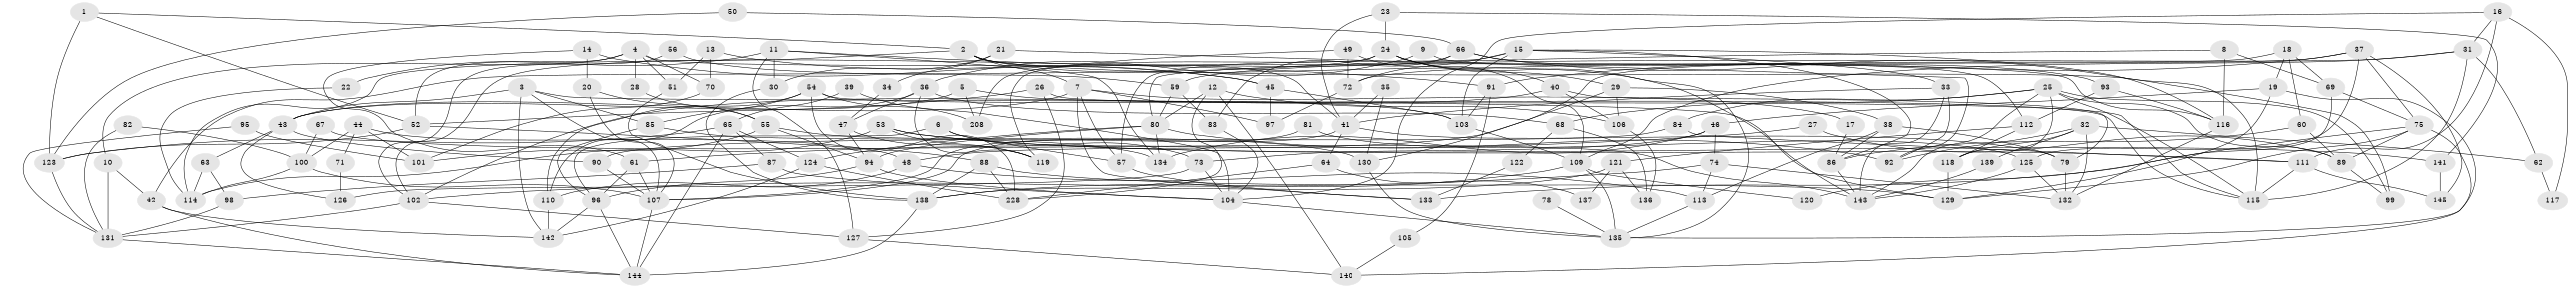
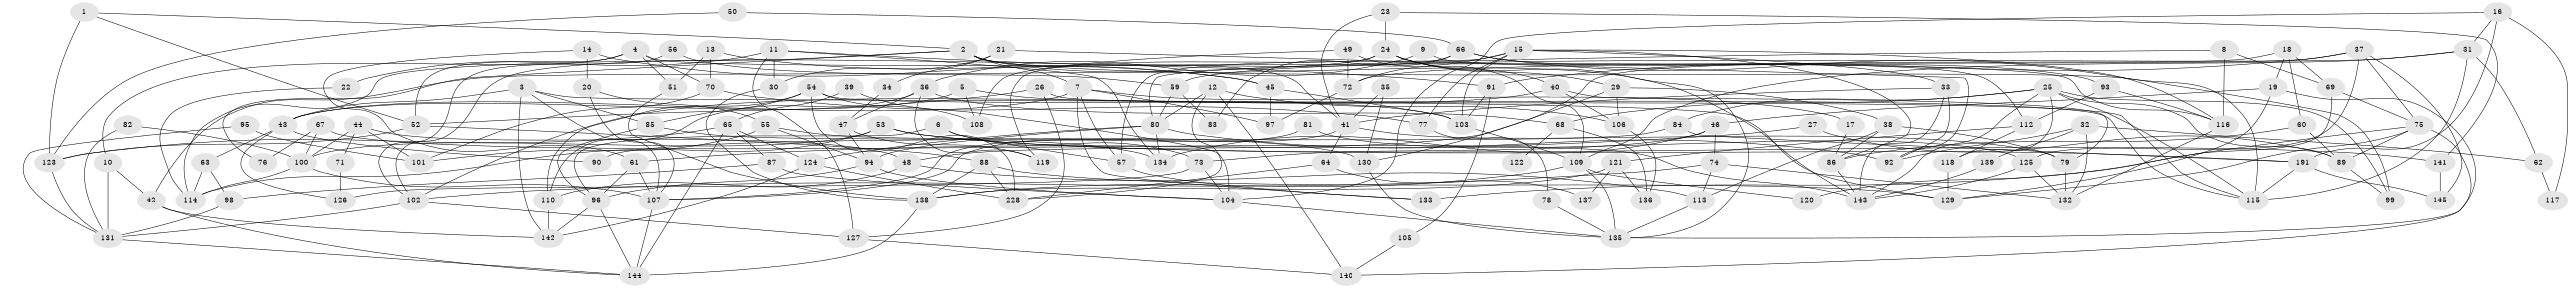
(635, 87) -> none
(977, 125) -> (977, 125)
none -> (1423, 125)
(962, 144) -> (592, 144)
(2017, 144) -> none
(1258, 162) -> none
none -> (263, 163)
(2303, 163) -> (2303, 163)
(625, 181) -> none
(1472, 182) -> none
